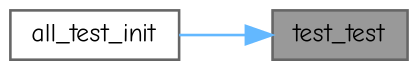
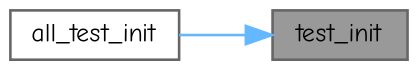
(340, 35) -> (340, 35)
